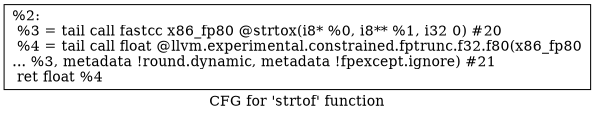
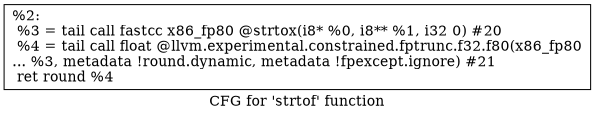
(58, 77) -> (63, 77)
